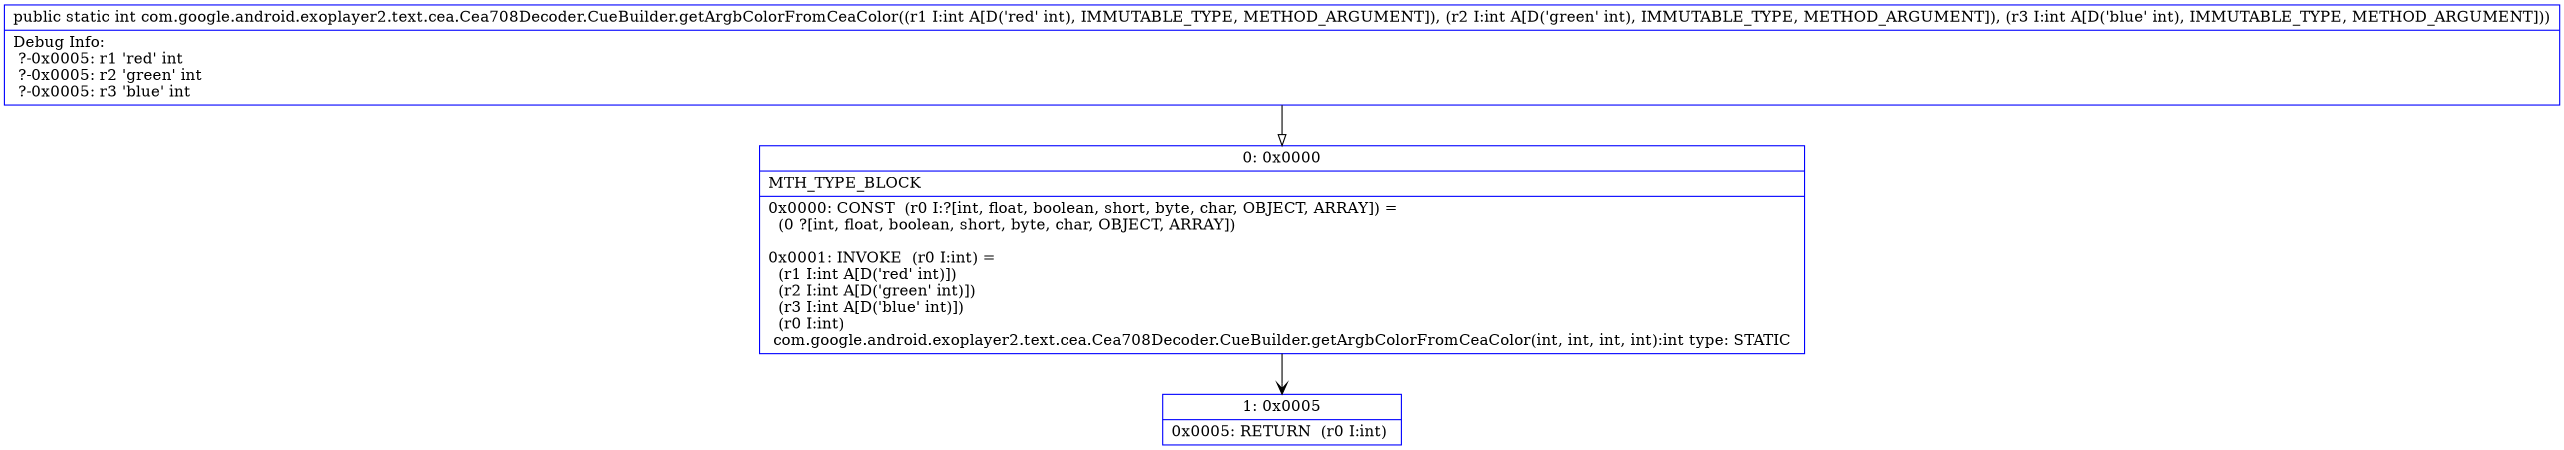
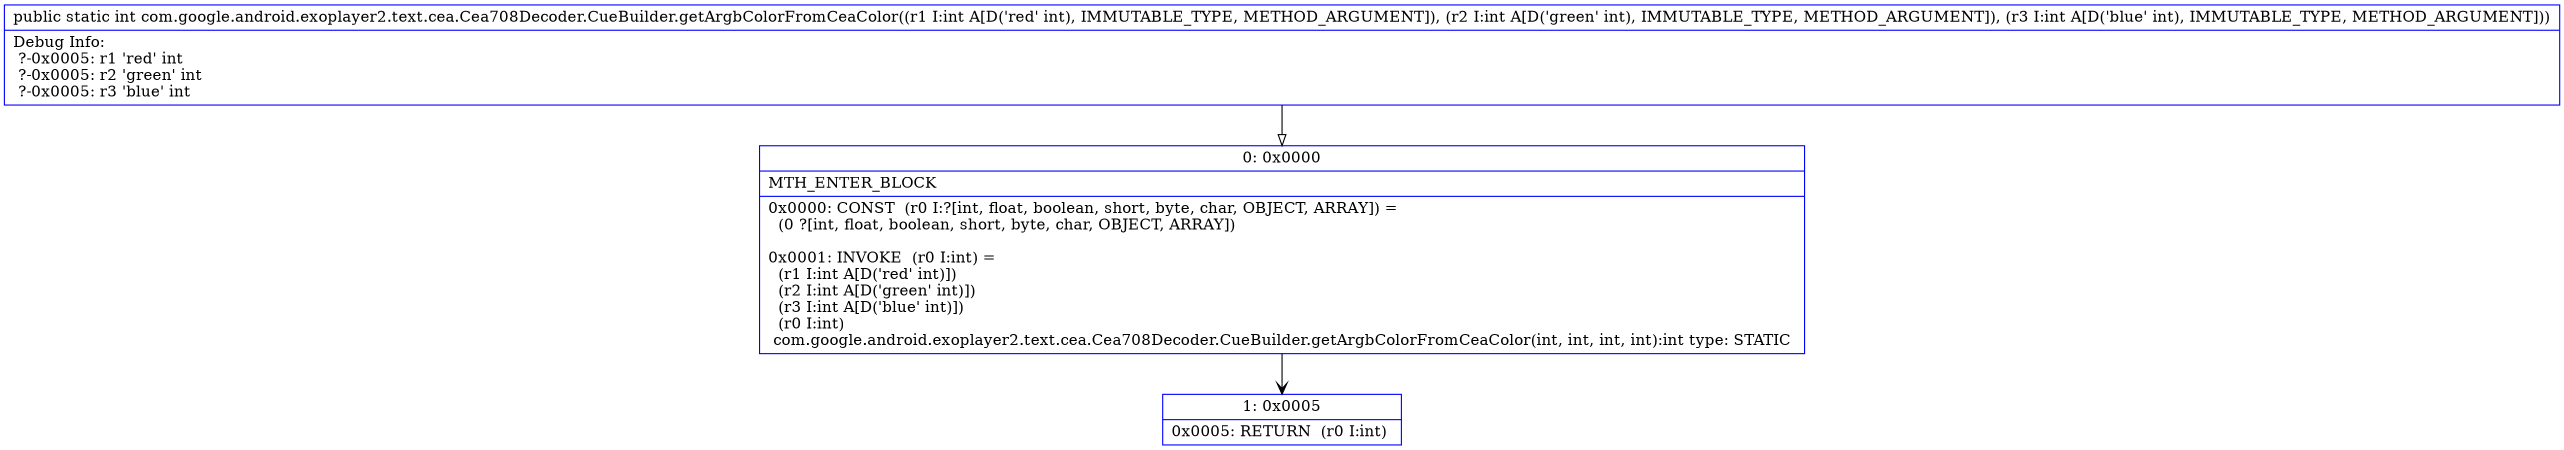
(845, 183) -> (853, 183)
